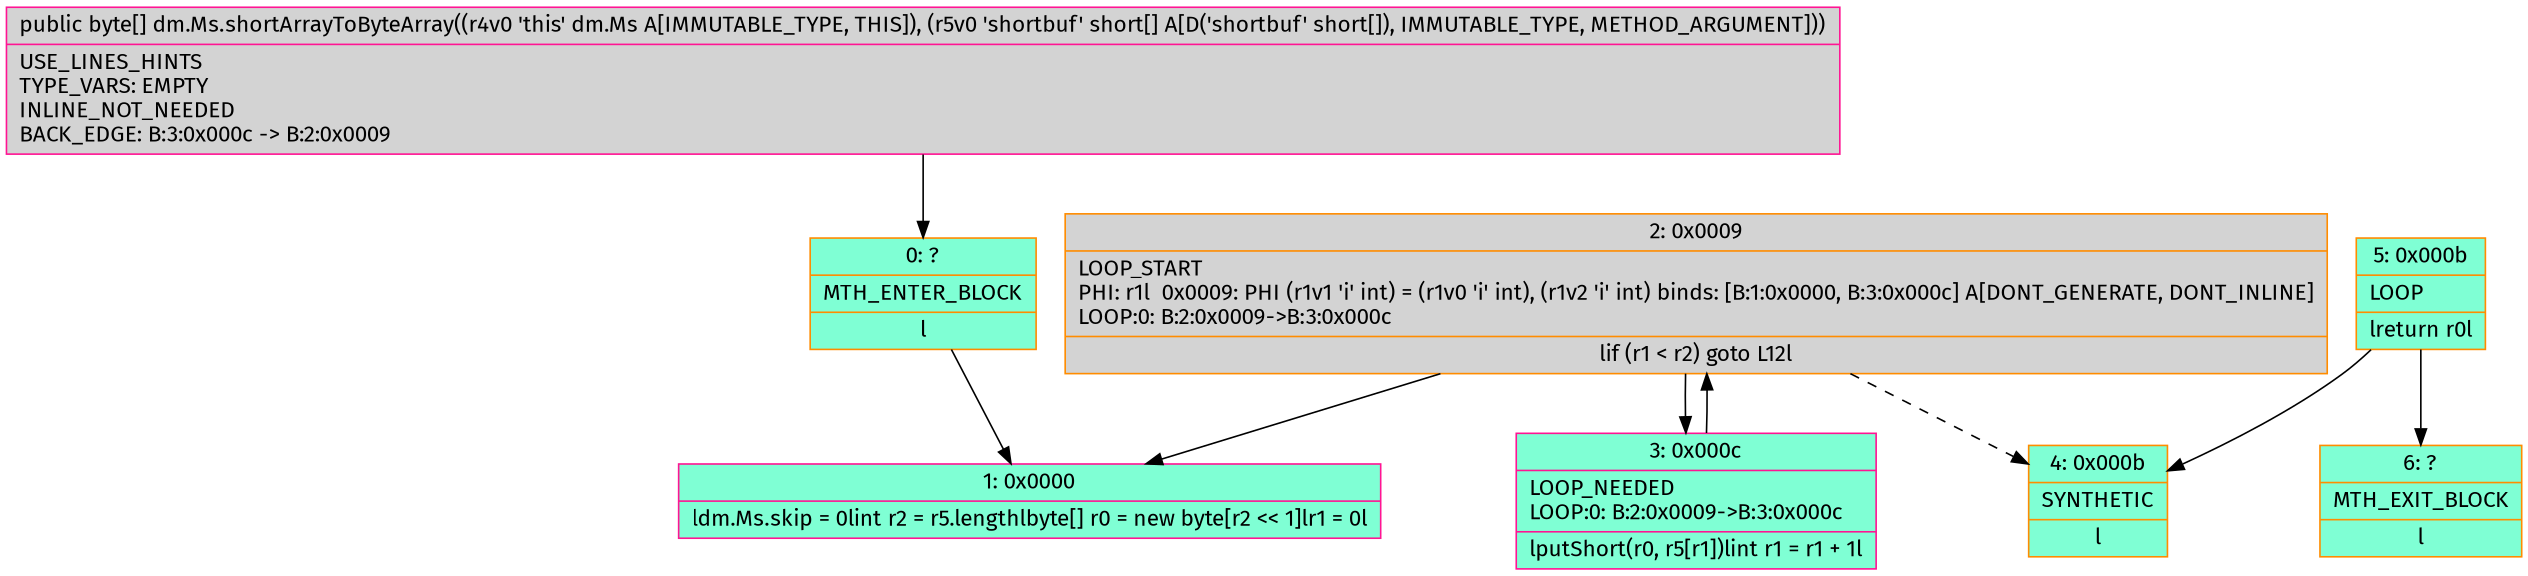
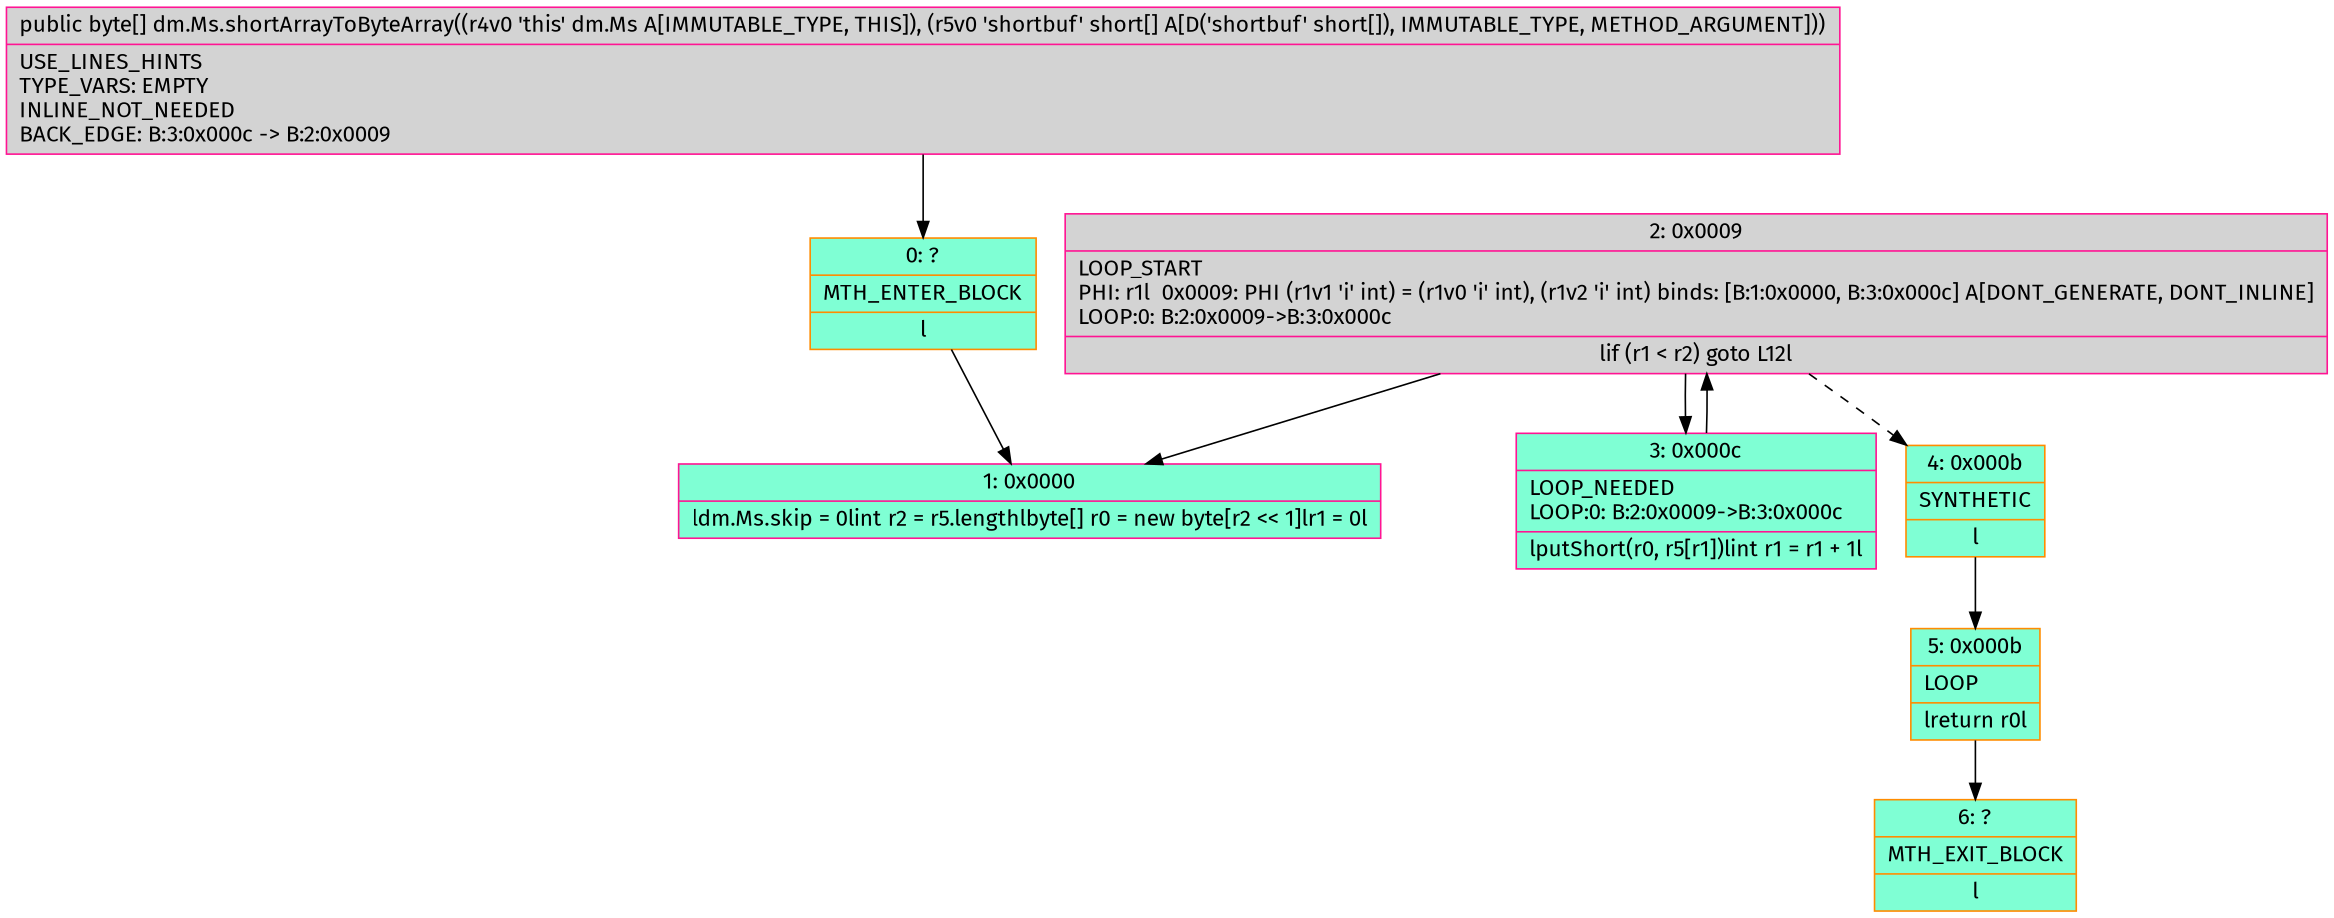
(1696, 294) -> (1696, 294)
(2281, 413) -> (1975, 585)
